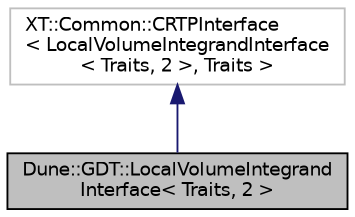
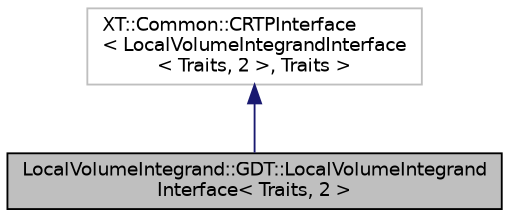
(177, 181) -> (255, 181)
